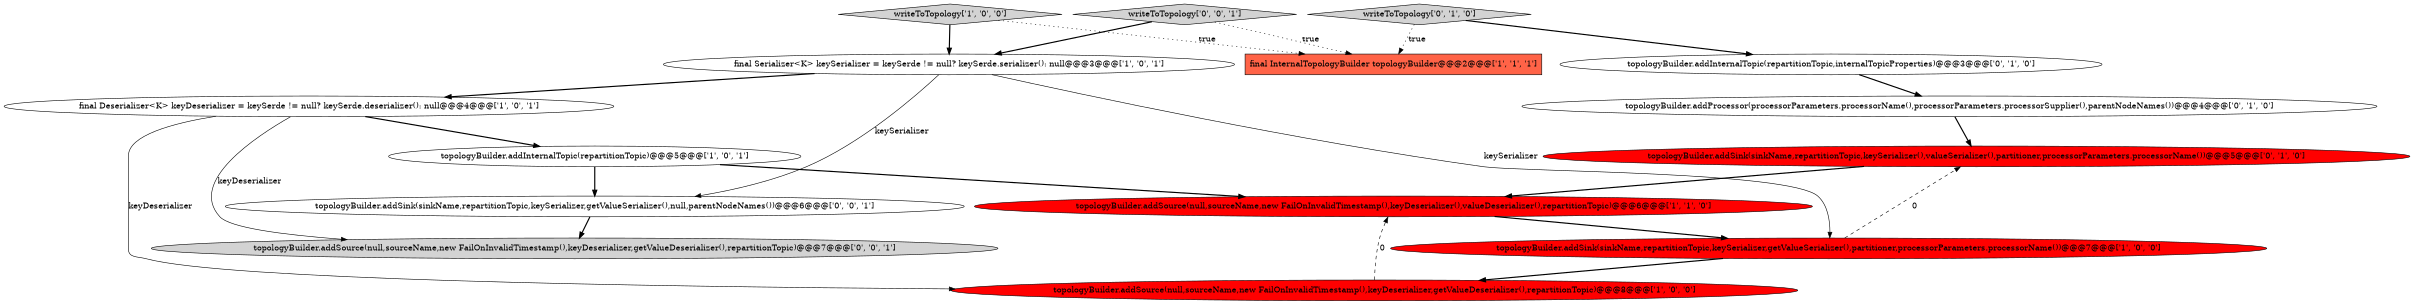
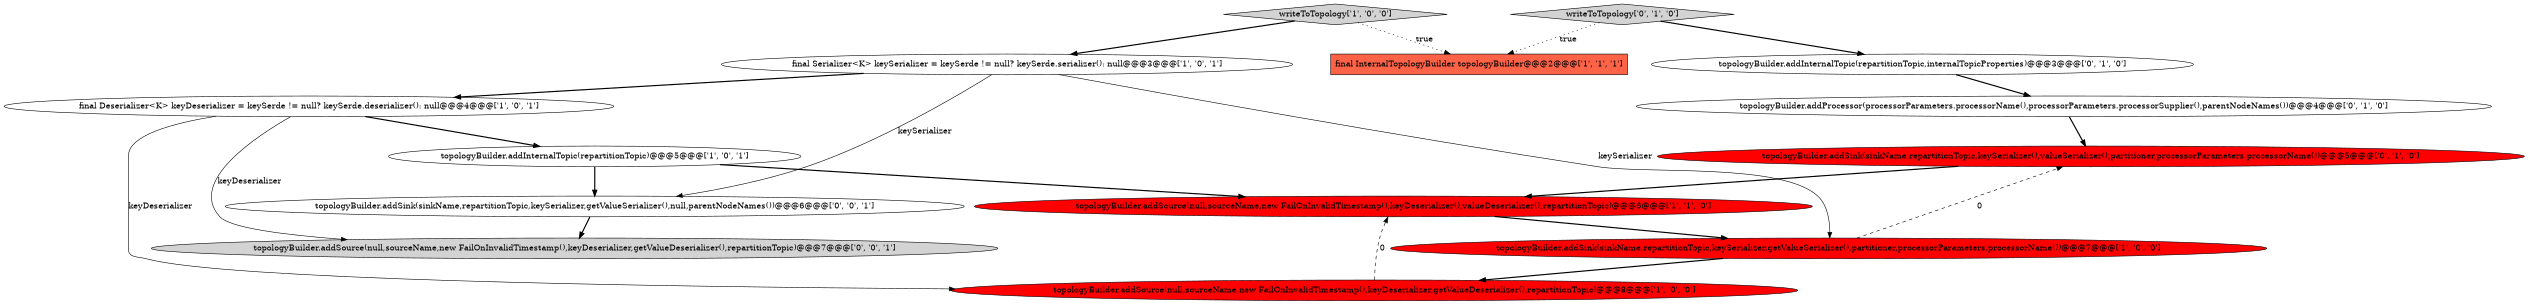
(1185, 14) -> none
